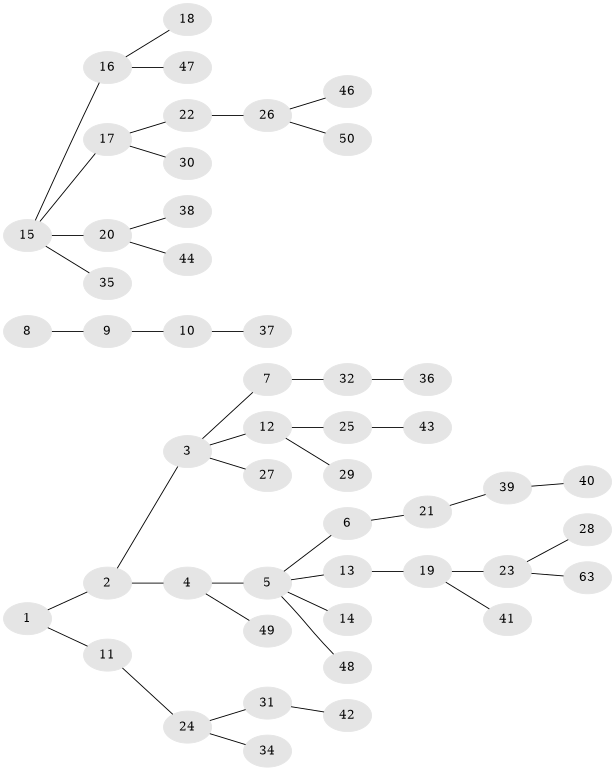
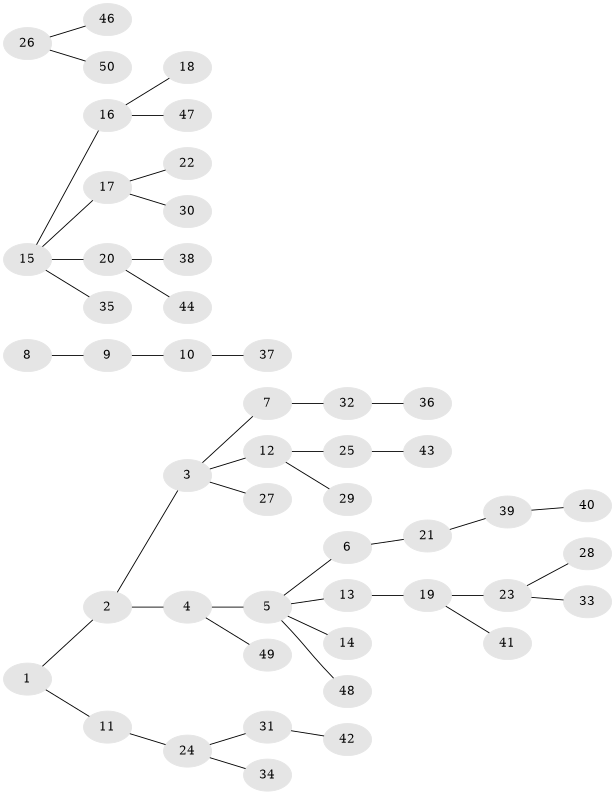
(228, 116) -> none
(588, 578) -> (588, 602)
